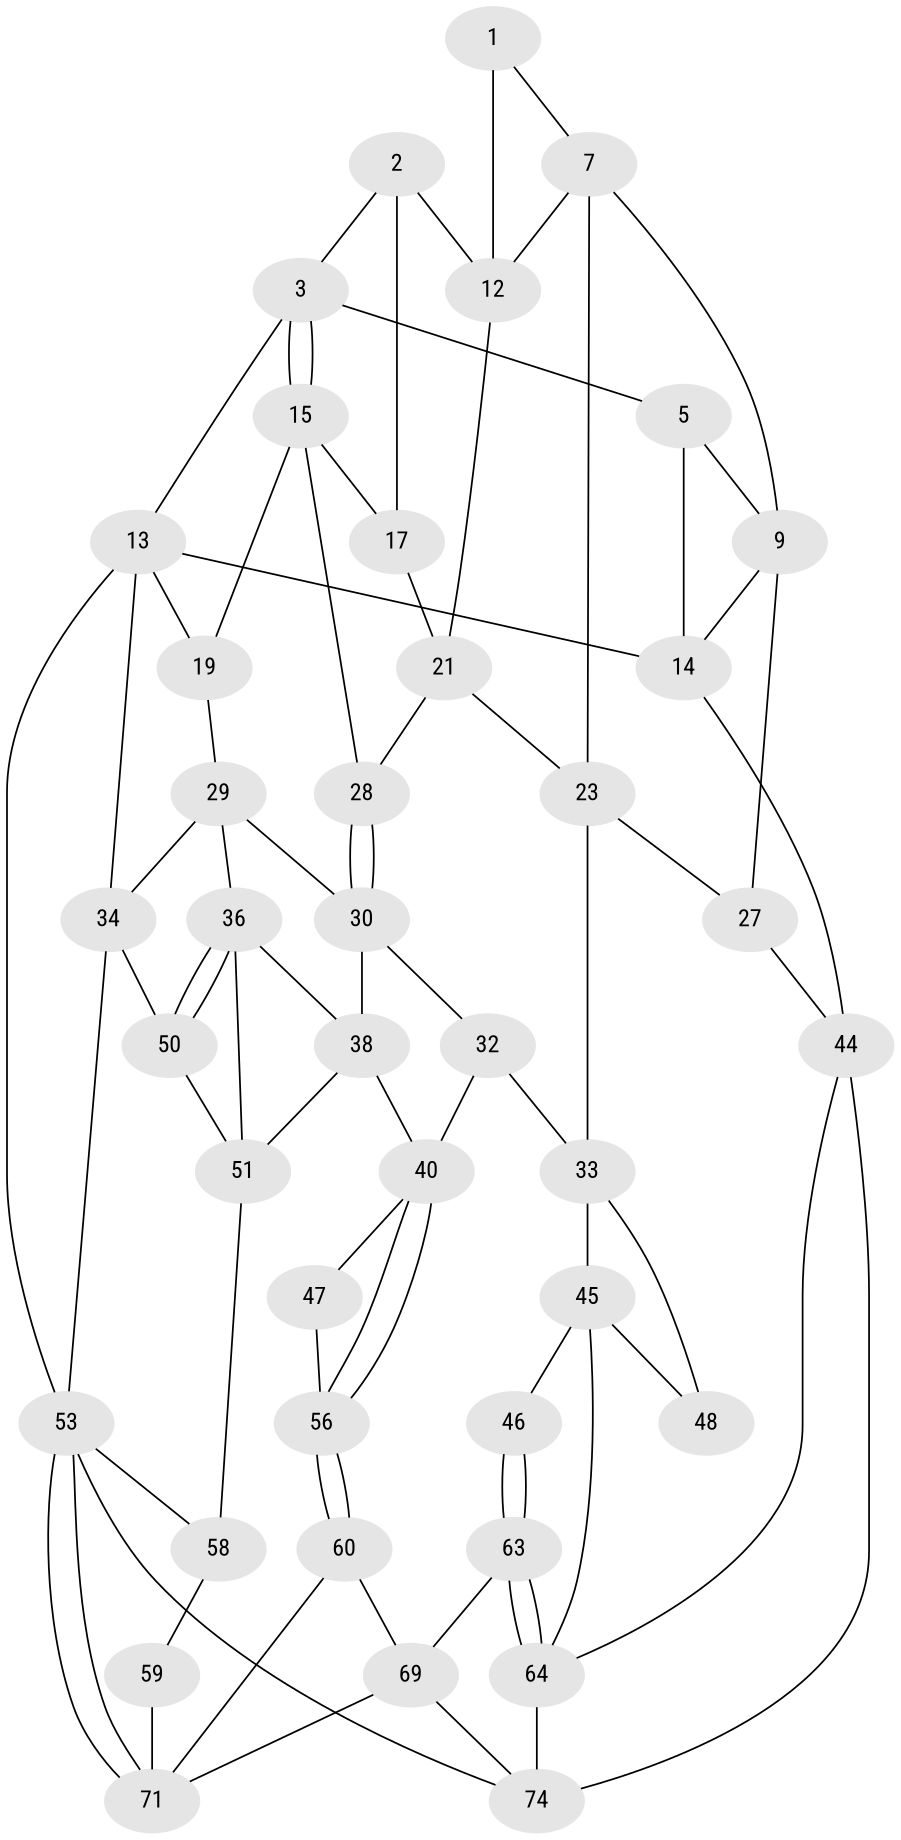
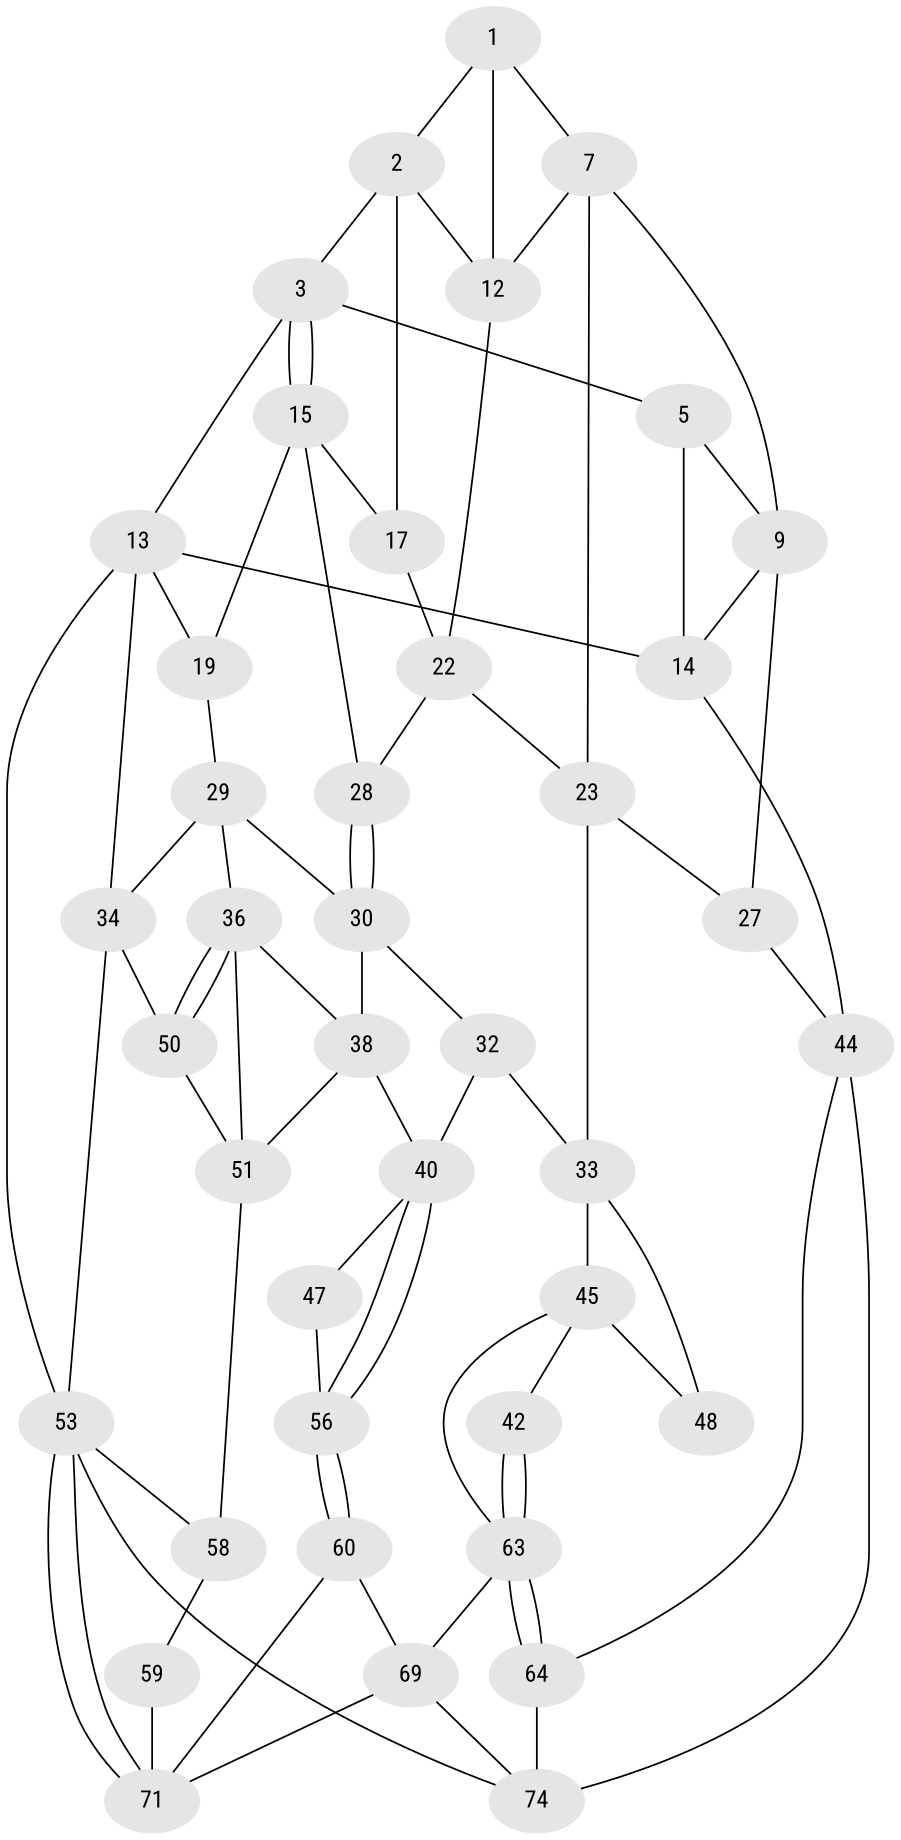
none -> (445, 101)
(444, 668) -> (444, 668)
(514, 1423) -> (514, 1423)
(590, 1490) -> (448, 1400)
